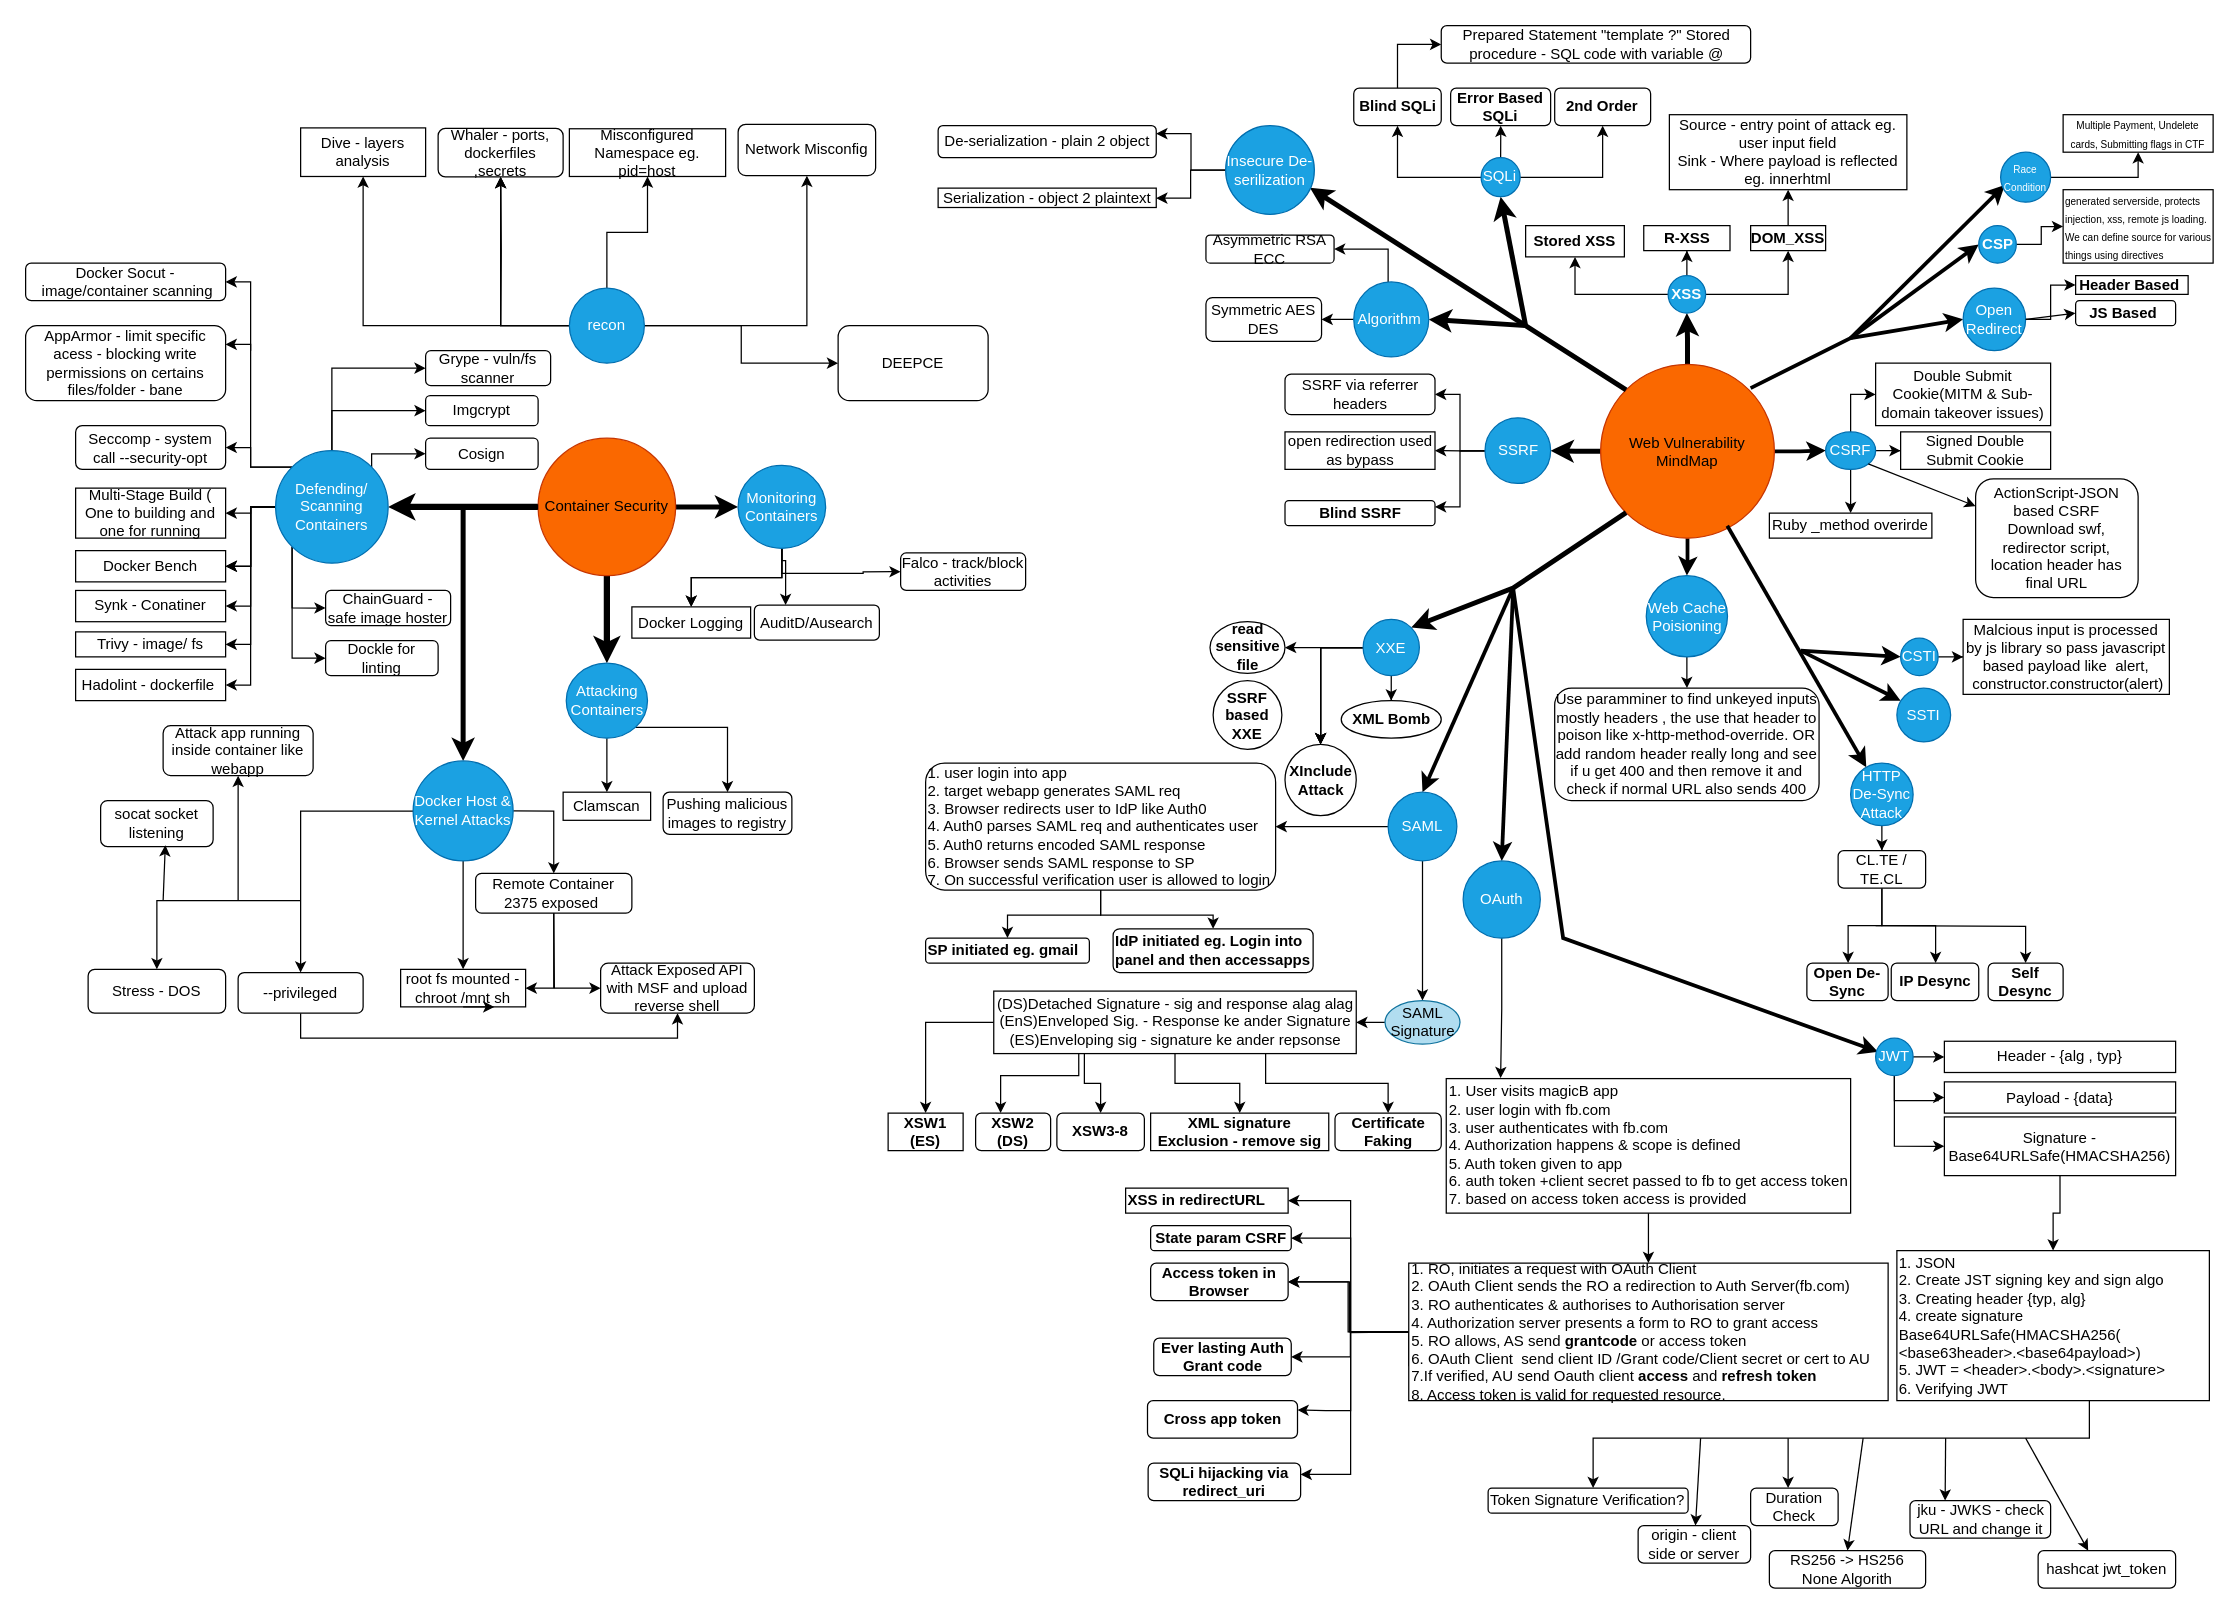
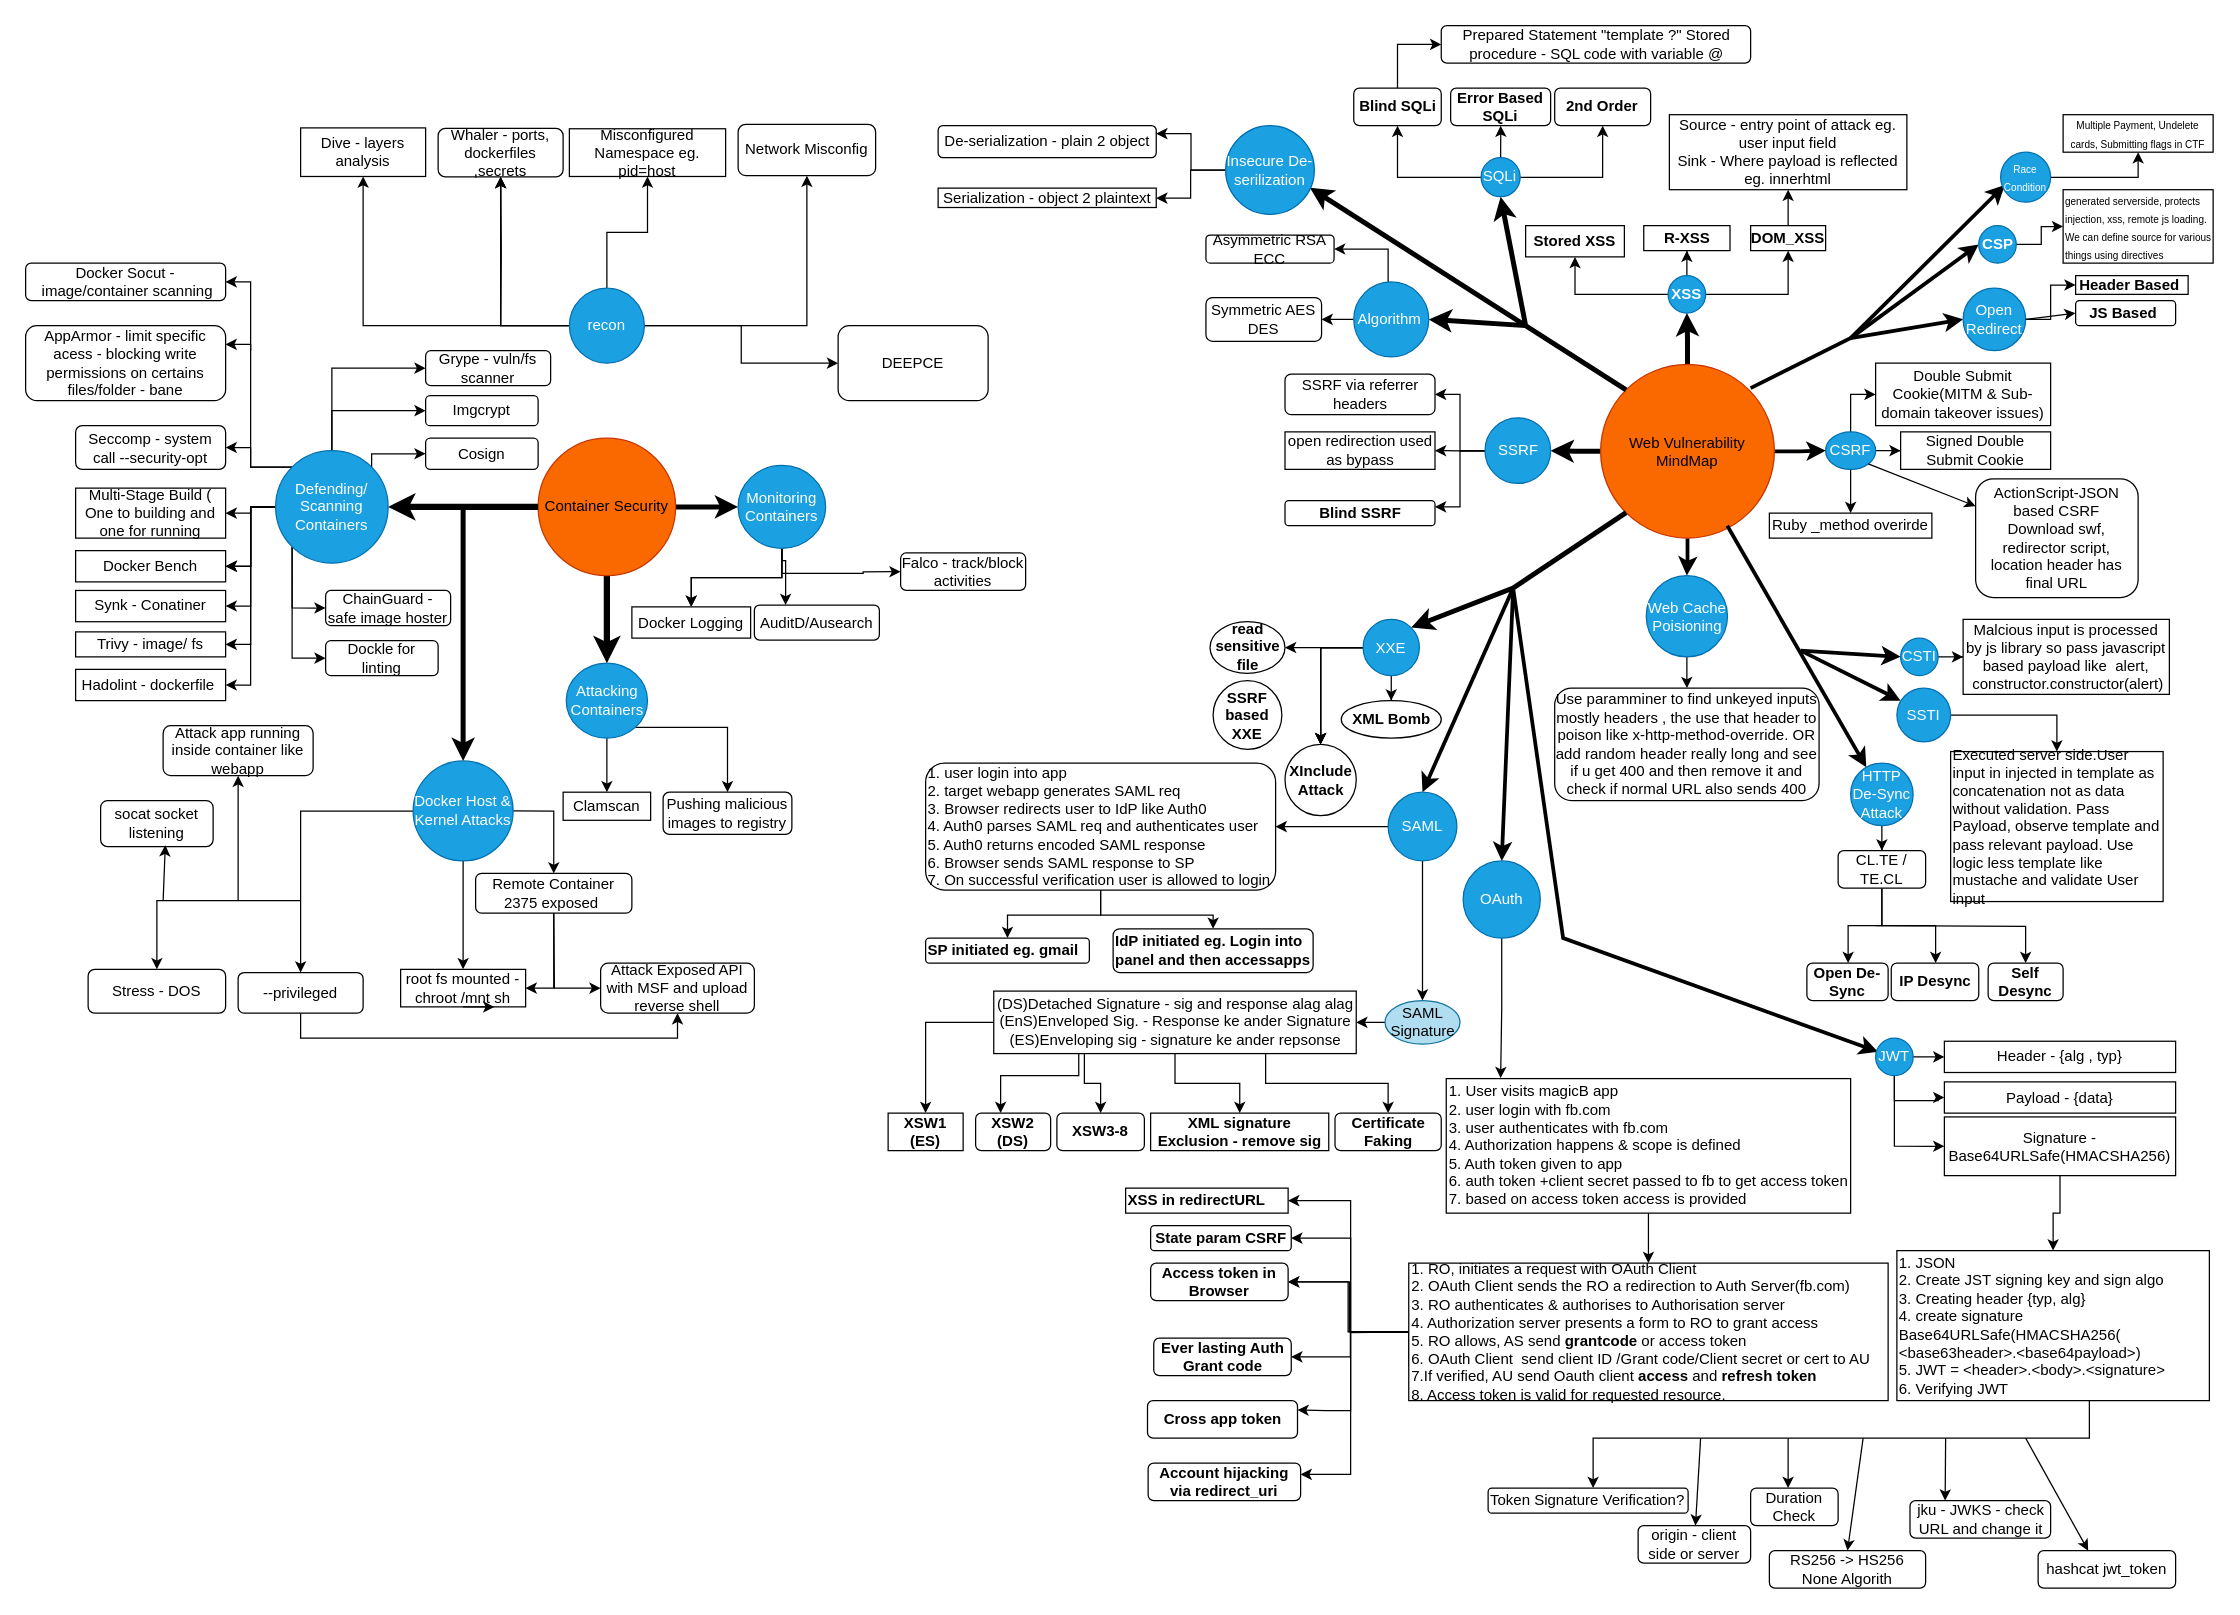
none -> (2018, 715)
none -> (2057, 827)
(1224, 1482) -> (1224, 1482)
